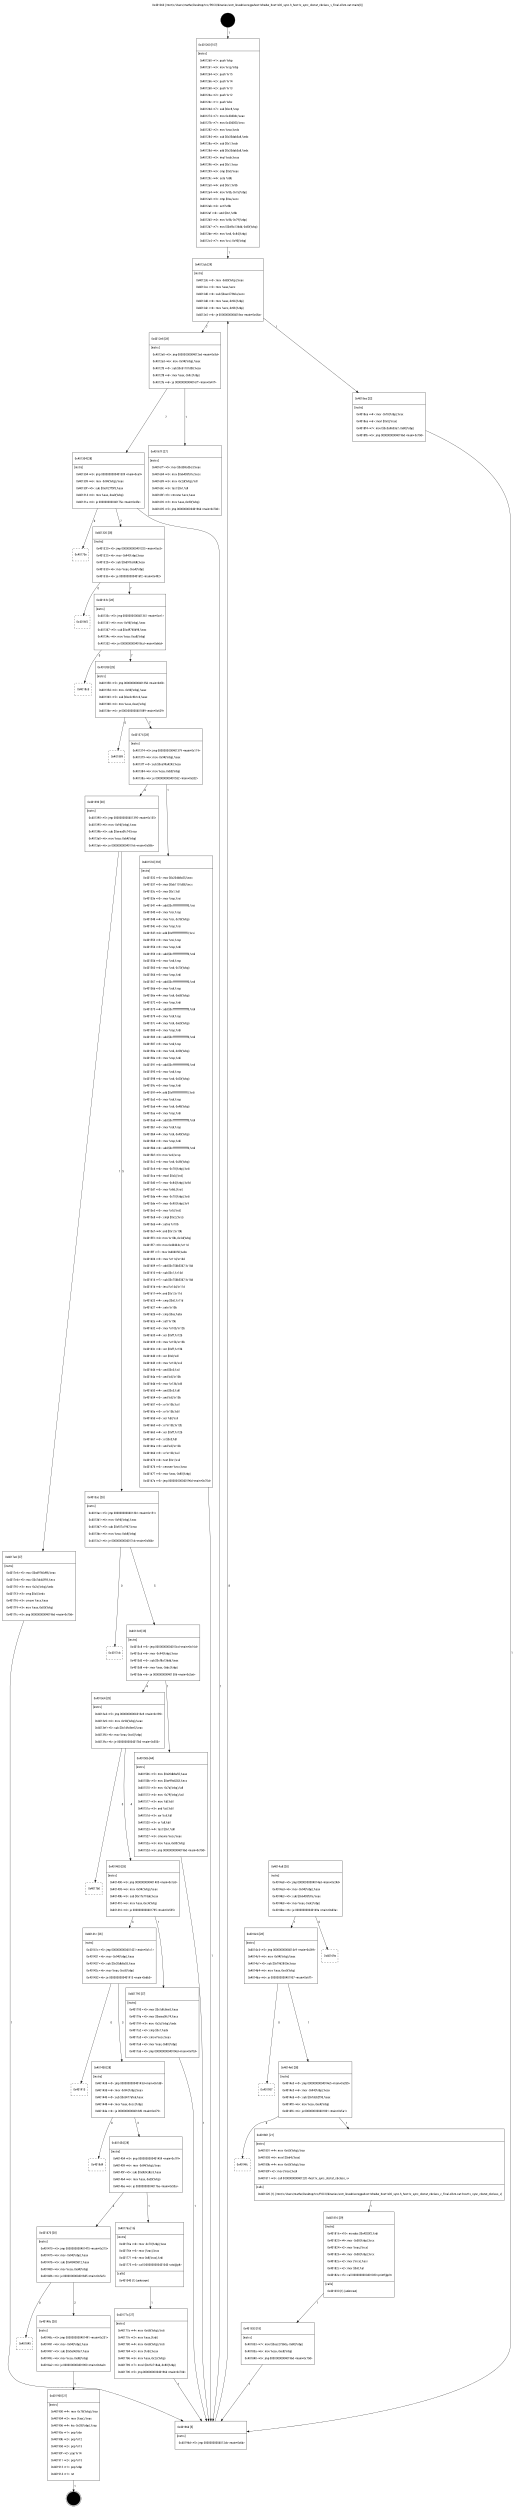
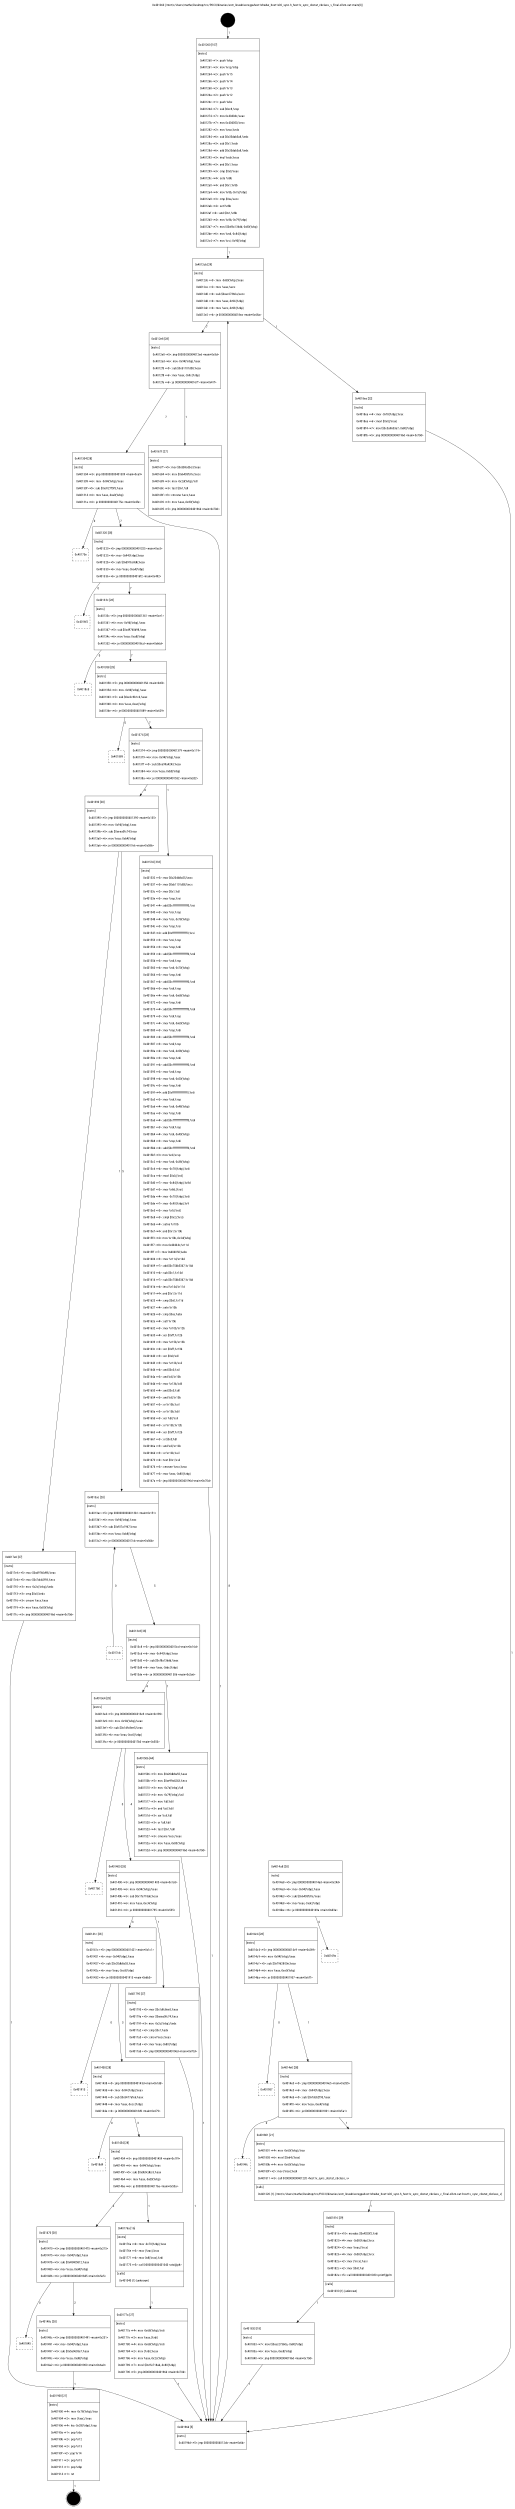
(118, 1596) -> (112, 1598)
(294, 1921) -> none
